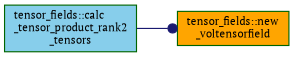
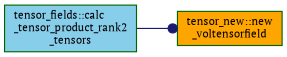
(233, 28) -> (230, 28)
